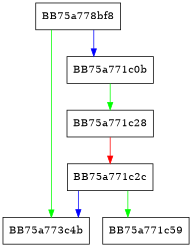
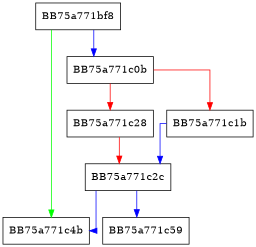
(78, 16) -> (78, 16)
(110, 93) -> (110, 93)
none -> (210, 124)
(128, 200) -> (137, 200)
(46, 231) -> (46, 231)
